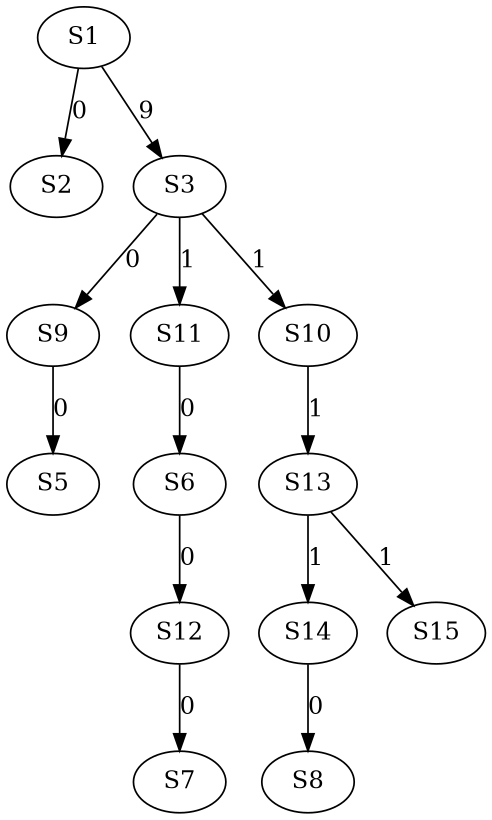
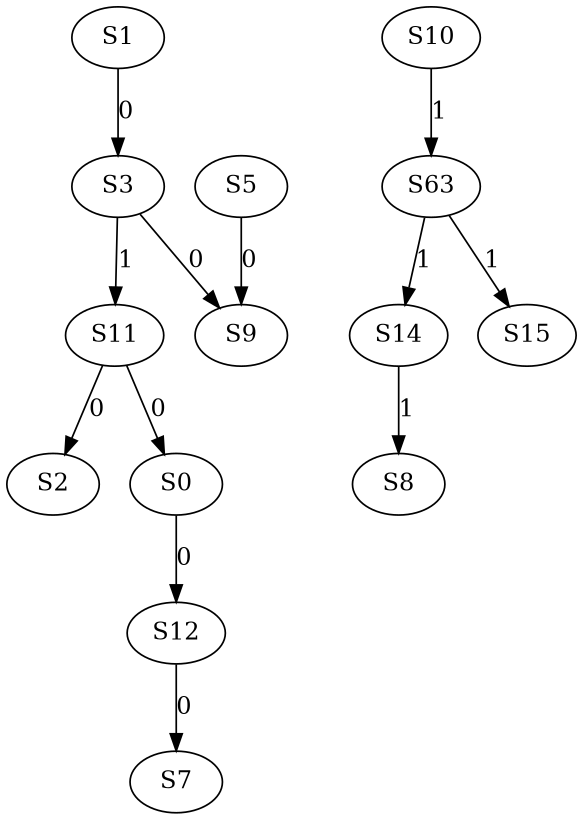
(72, 104) -> (87, 402)
(147, 112) -> (127, 112)
(238, 254) -> none
(53, 401) -> (241, 252)
(180, 484) -> (176, 484)
(308, 484) -> (431, 187)
(317, 708) -> (407, 410)
